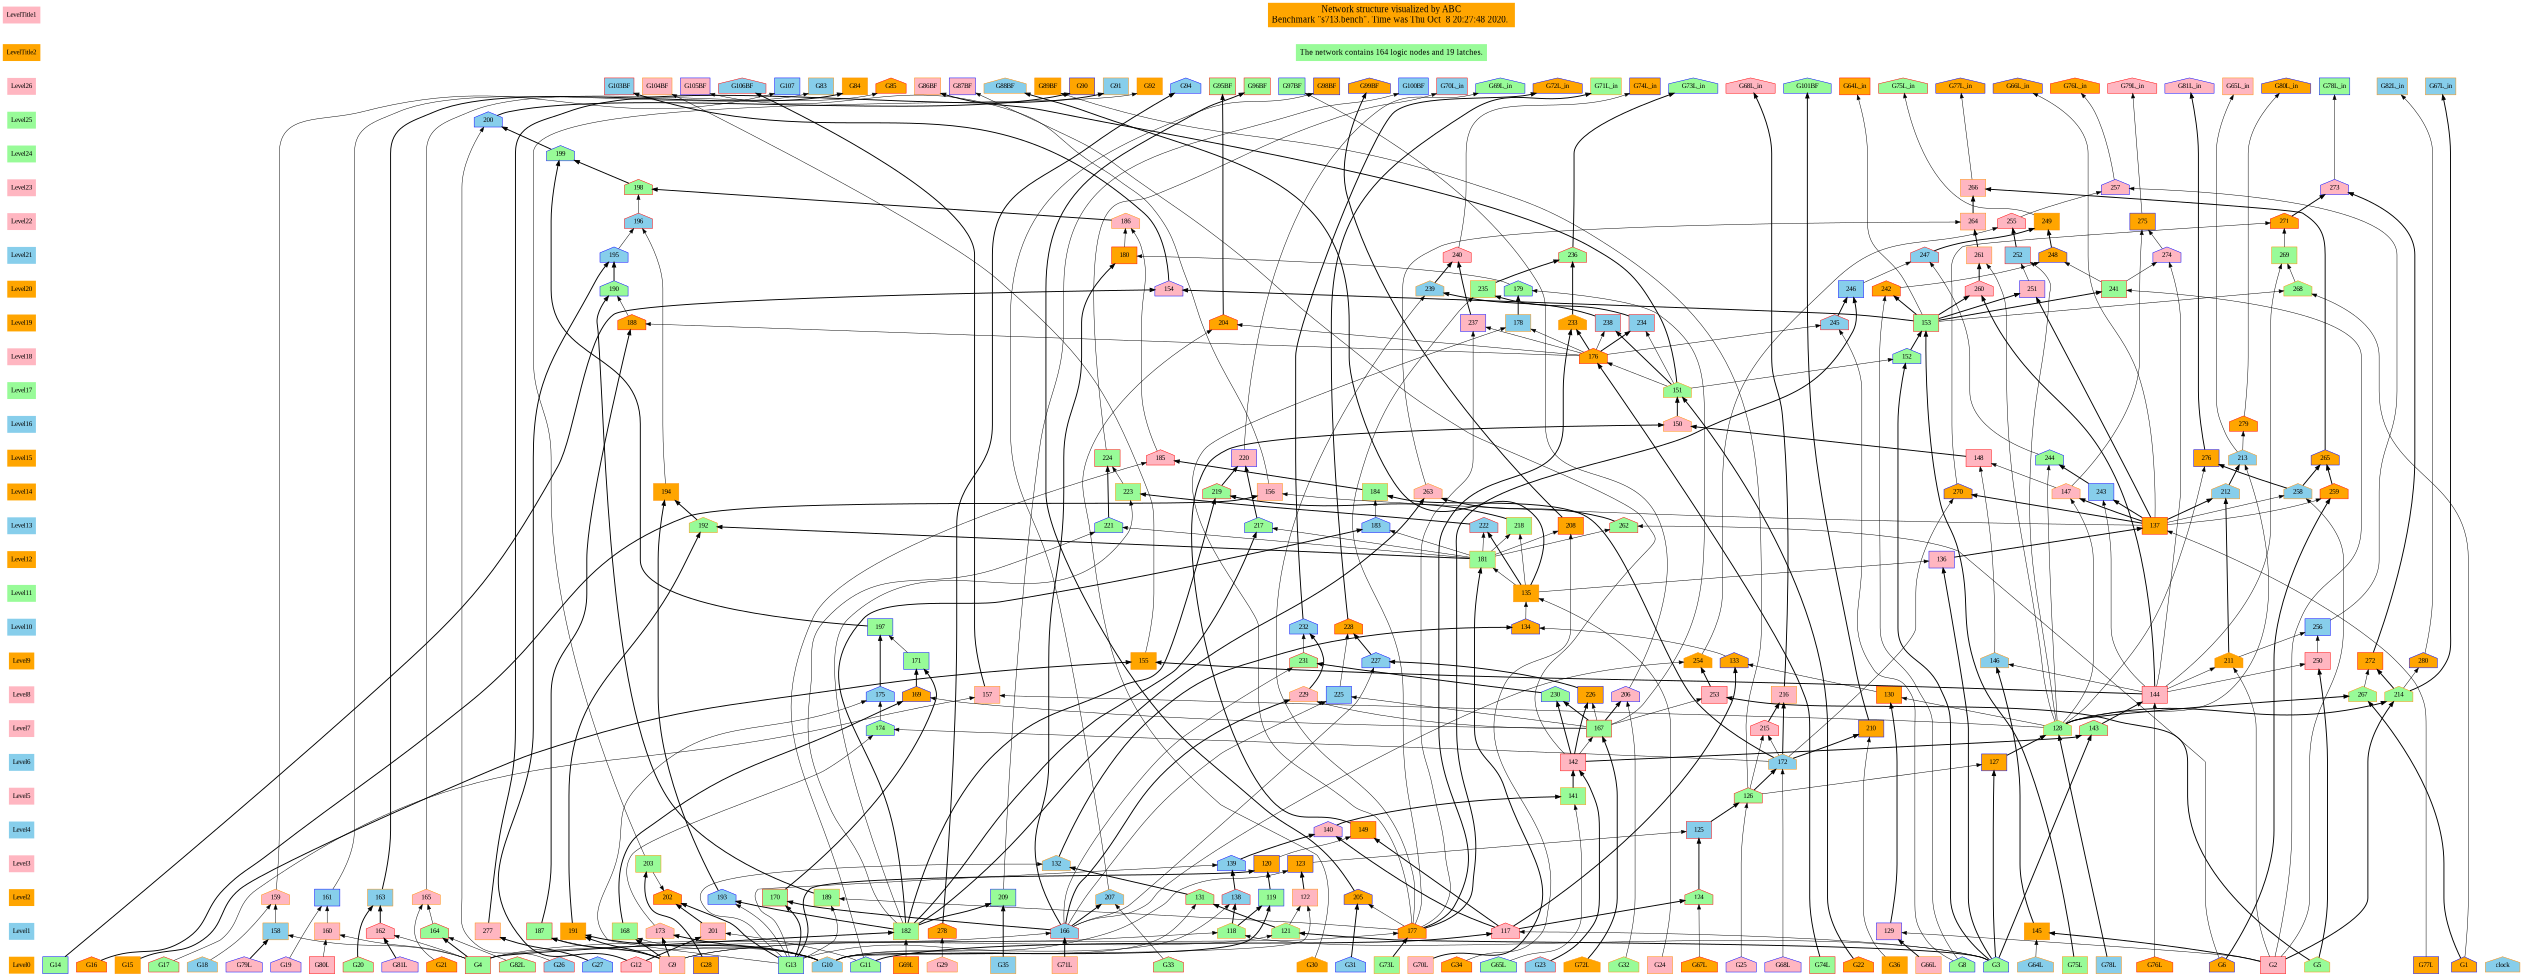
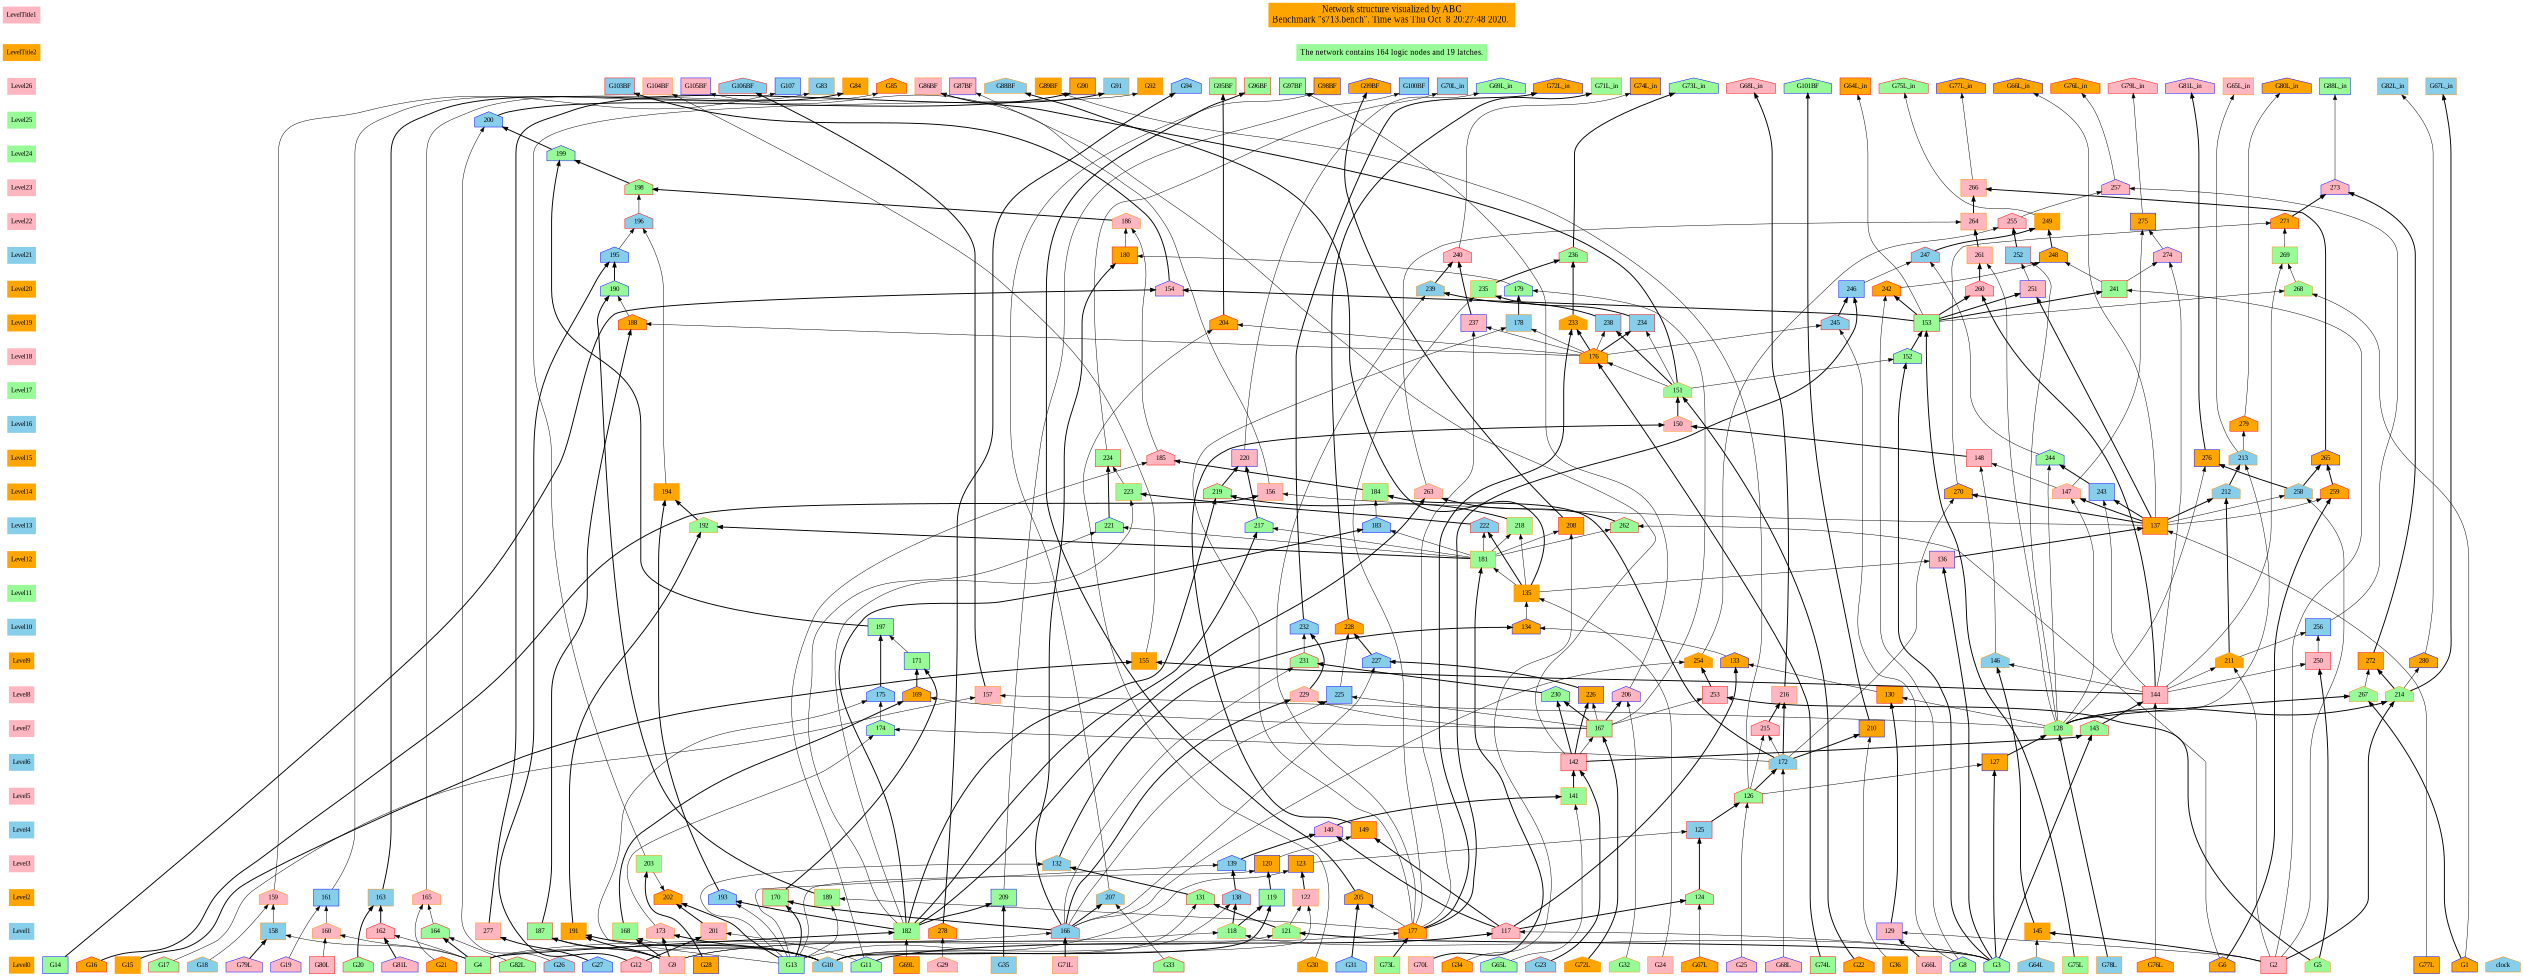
(2335, 86) -> (2335, 86)
(1070, 876) -> (1070, 876)
(327, 931) -> (326, 931)
